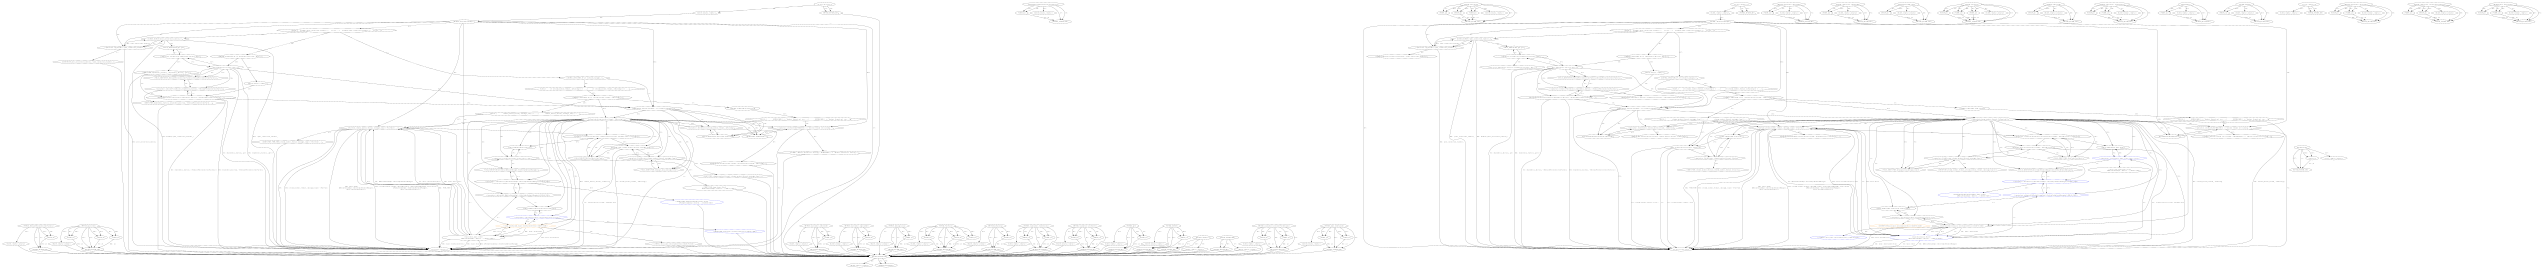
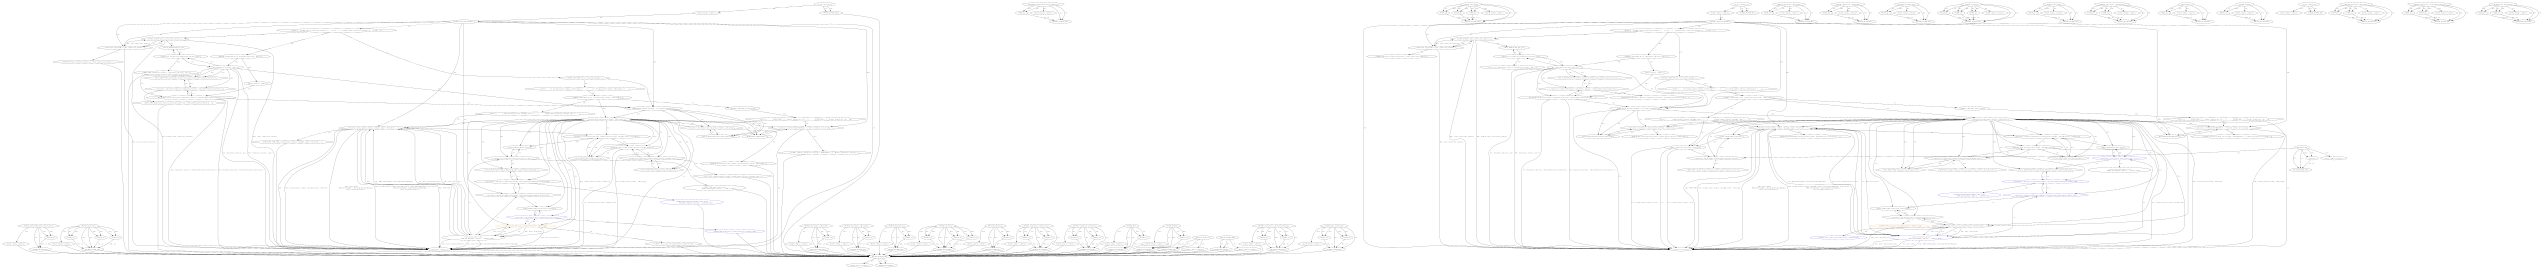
(1726, 147) -> (2020, 156)
